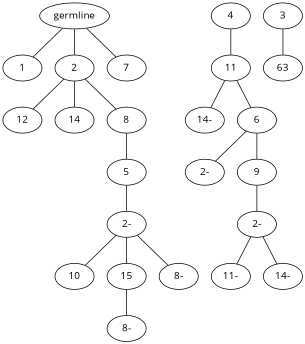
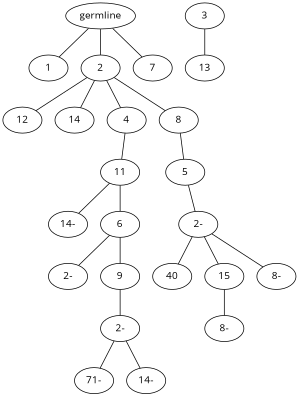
(283, 68) -> (205, 68)
none -> (114, 94)
(75, 276) -> (172, 276)
(231, 276) -> (94, 381)
